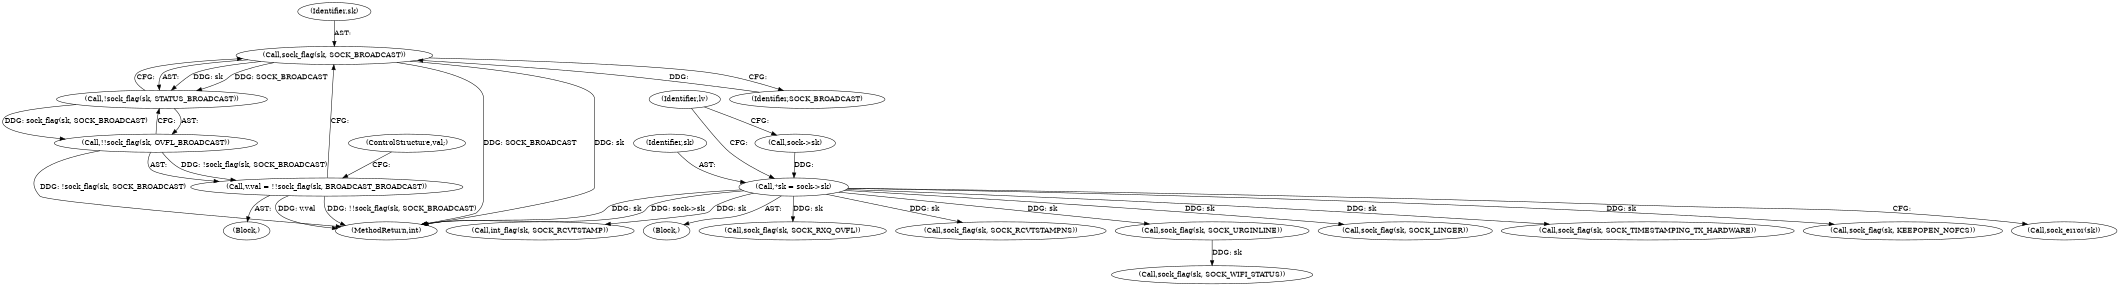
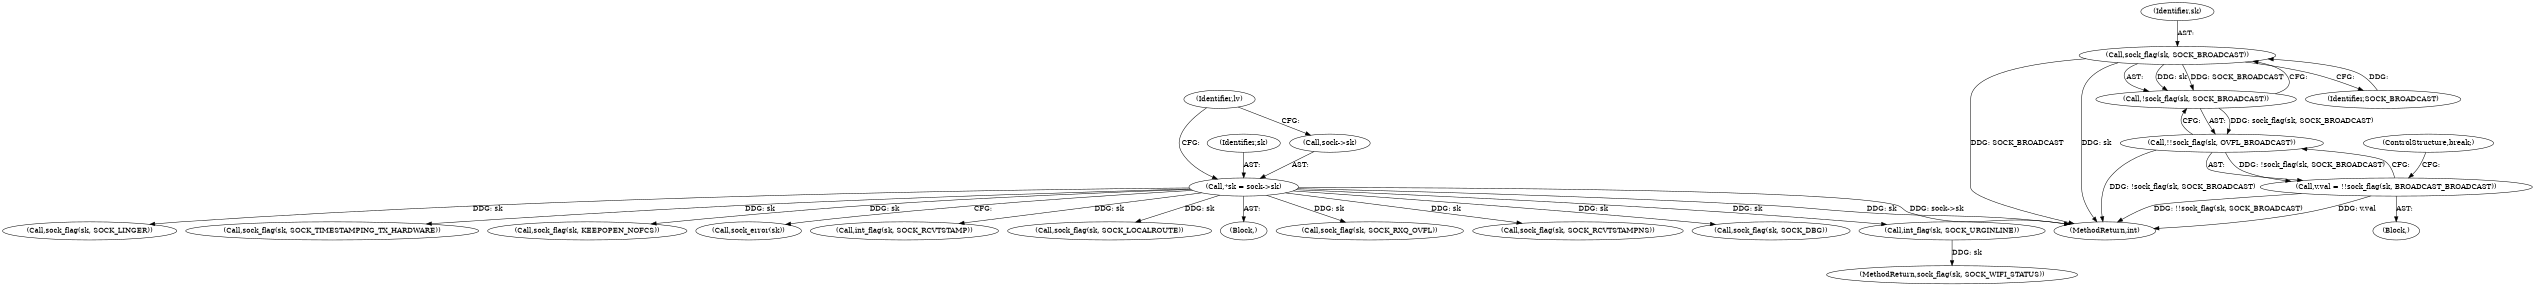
(162, 99) -> (2196, 99)
(330, 124) -> (2356, 154)
(407, 143) -> (2429, 143)
(805, 165) -> (1302, 165)
none -> (1110, 231)
(1212, 231) -> (1952, 231)
none -> (1771, 231)
(1212, 275) -> (1952, 275)
